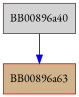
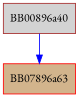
(39, 79) -> (39, 79)
